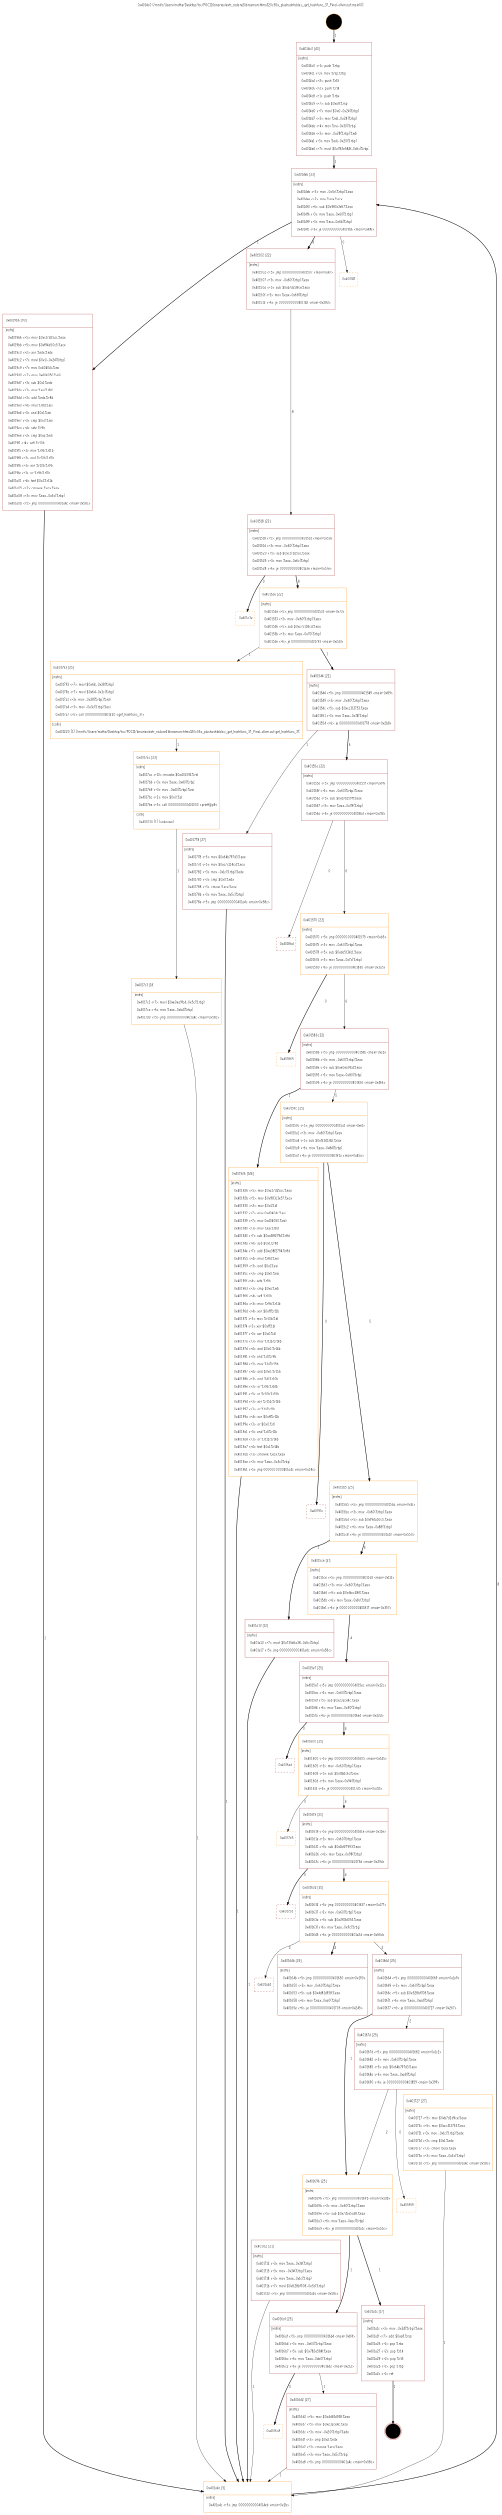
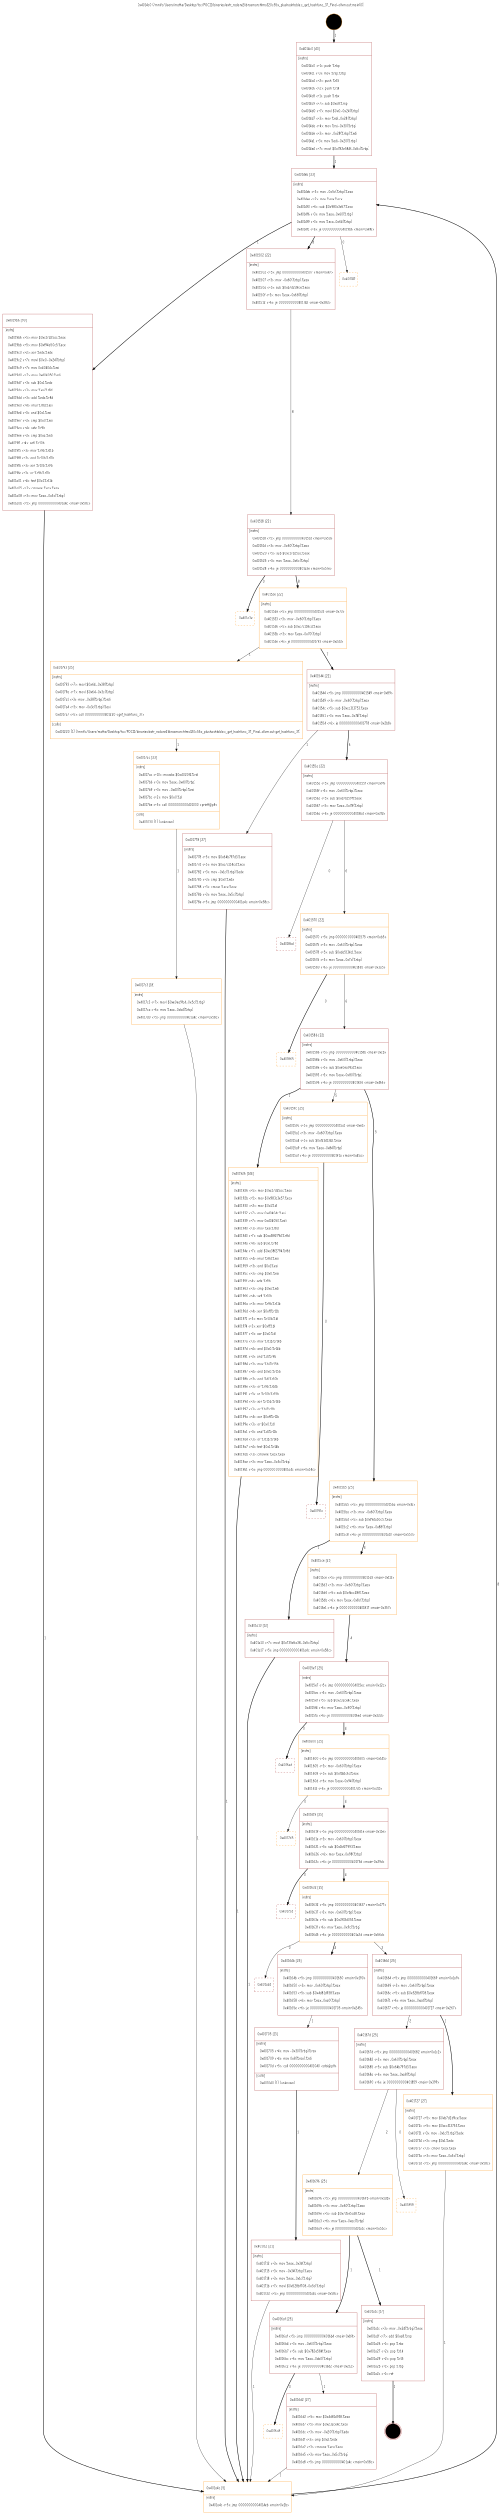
(348, 1321) -> (374, 1283)
none -> (297, 2059)
(345, 2086) -> (451, 2053)
